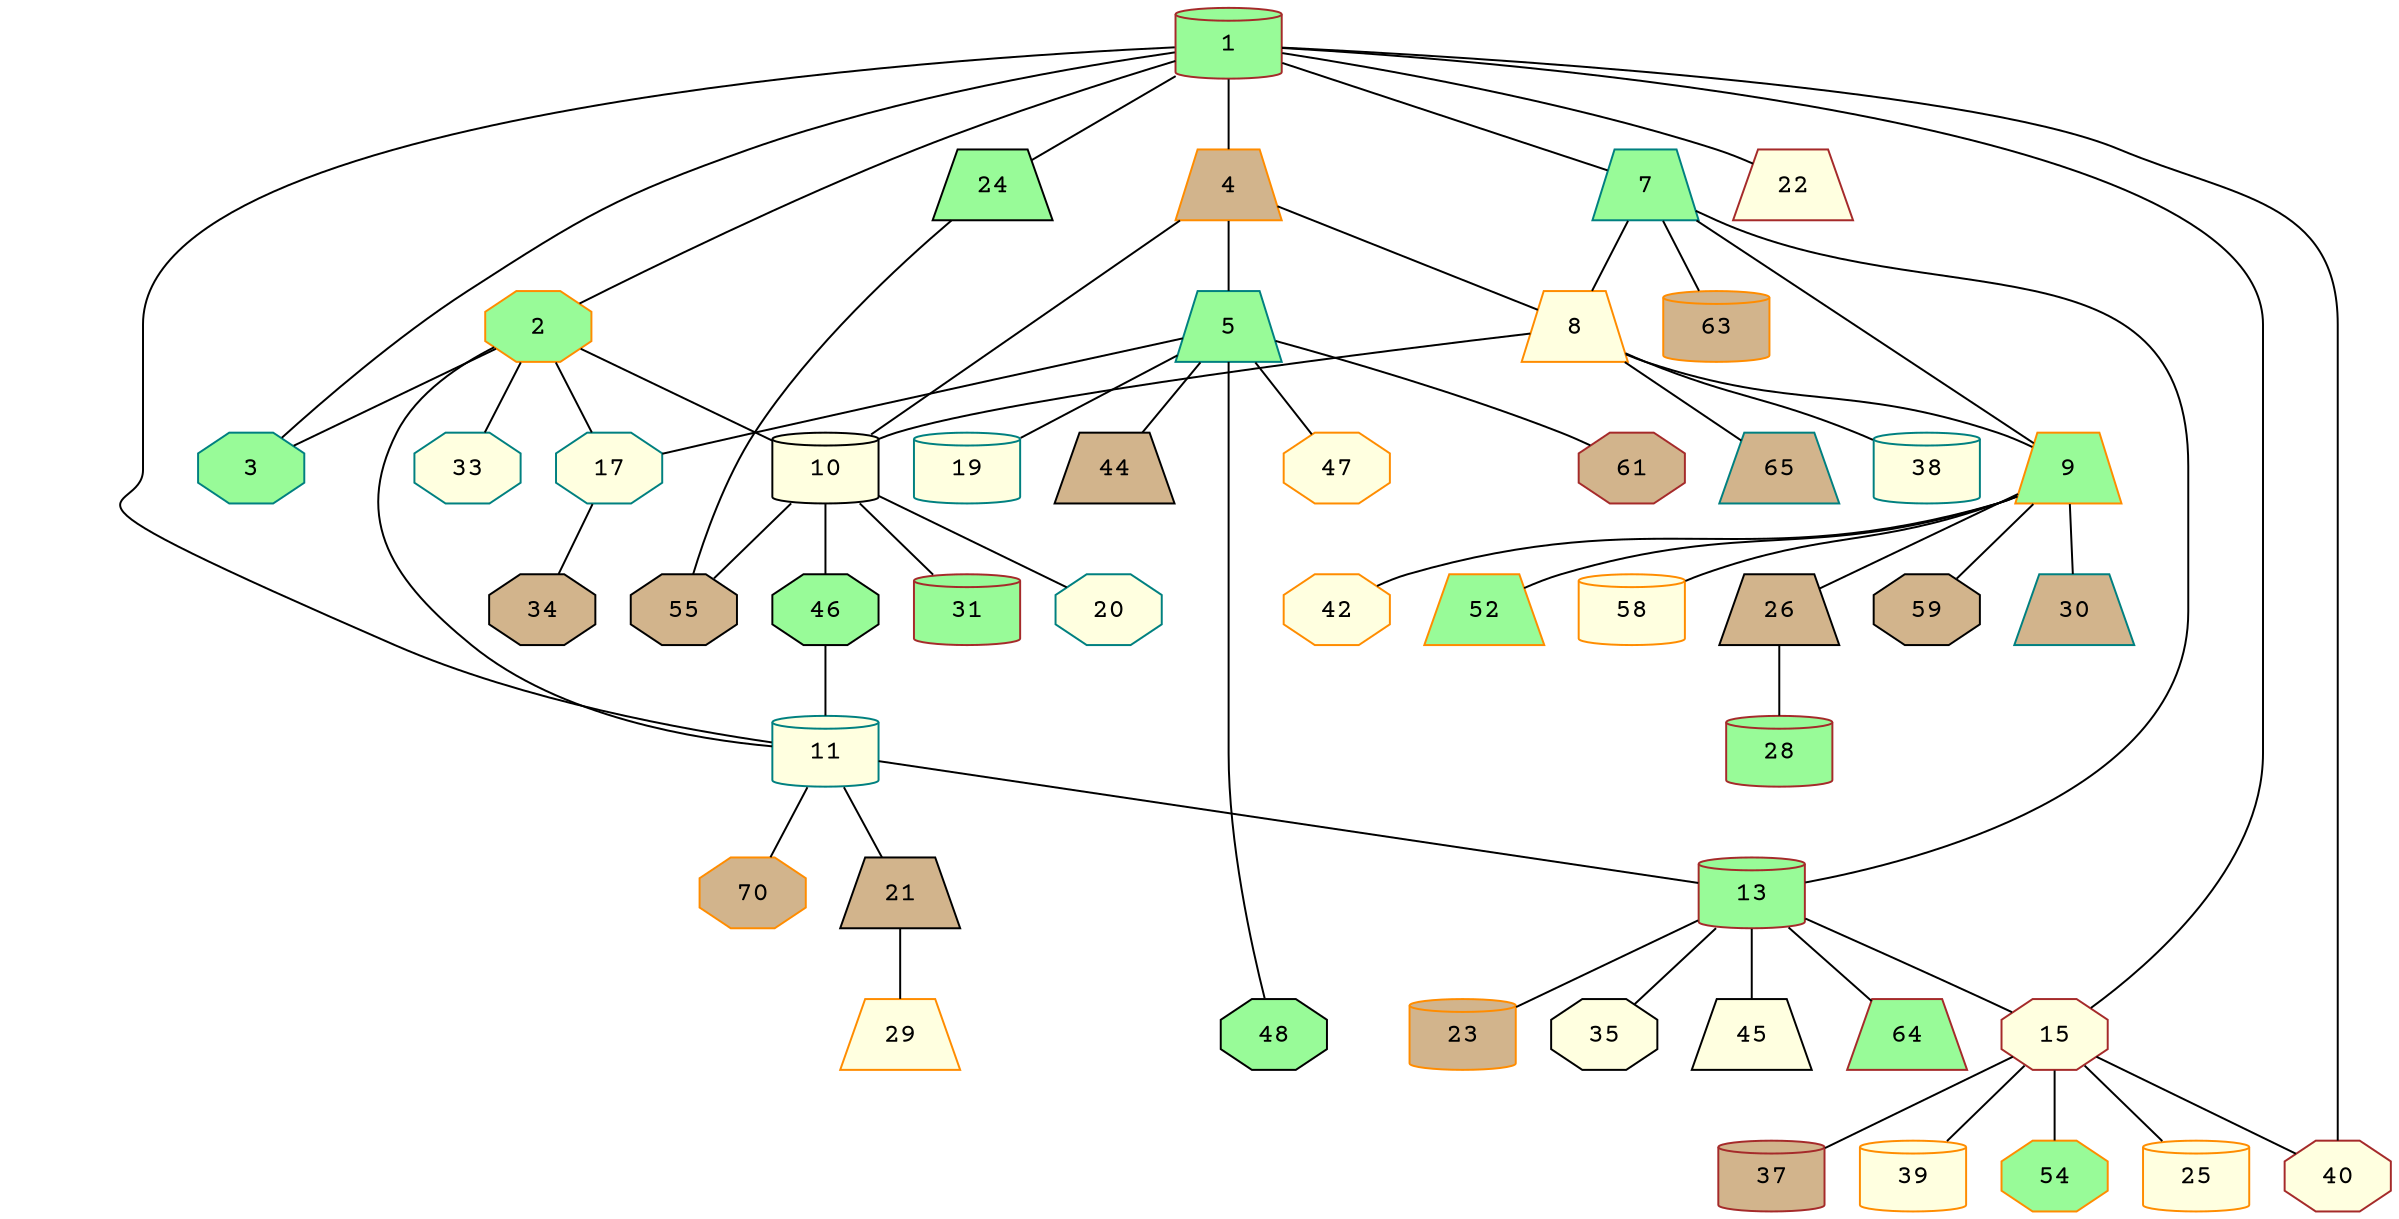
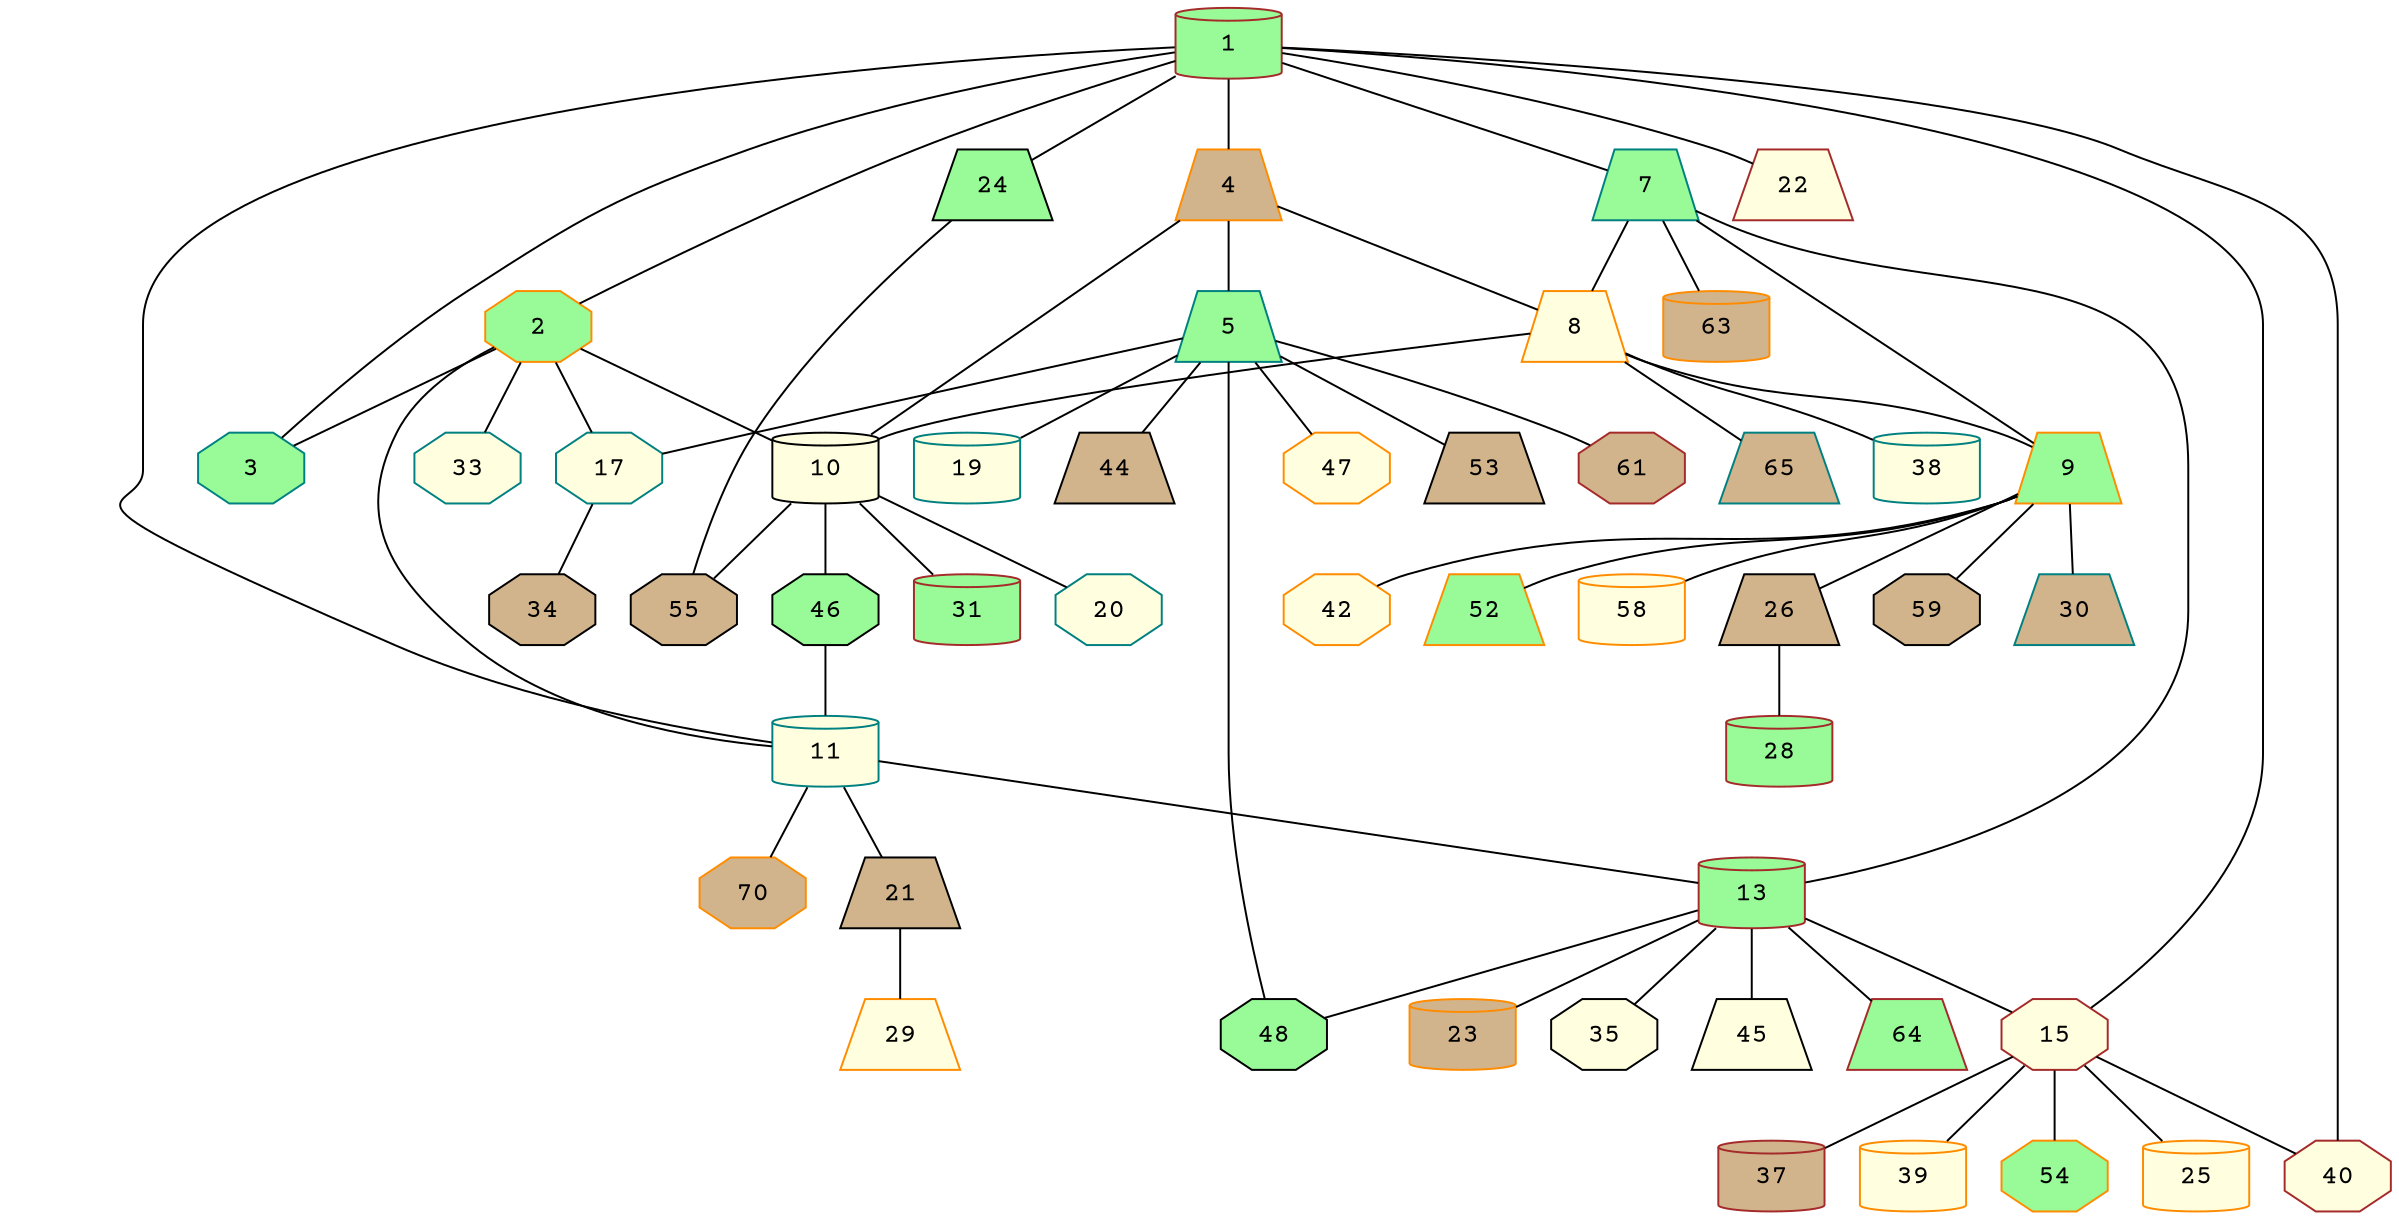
none -> (1484, 468)
none -> (1511, 964)
